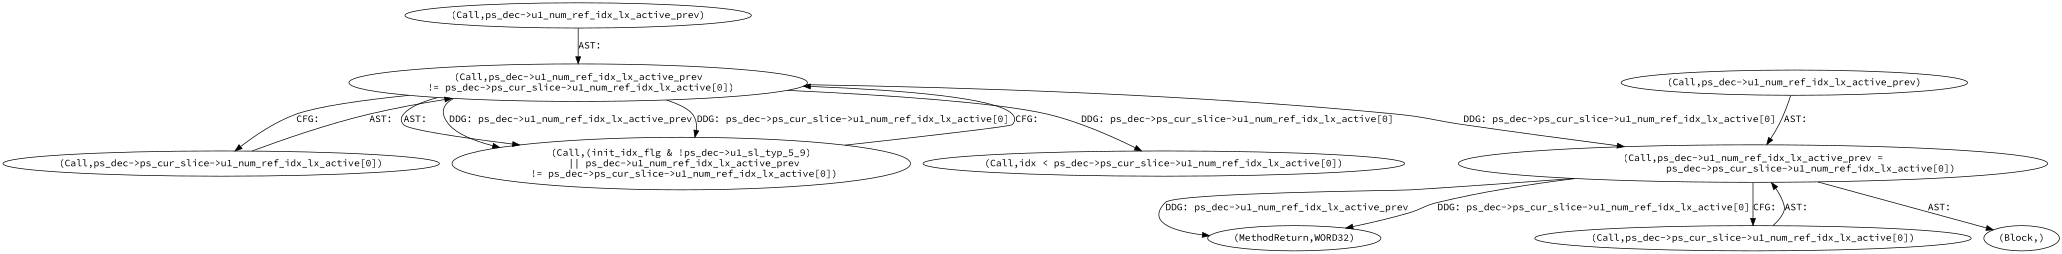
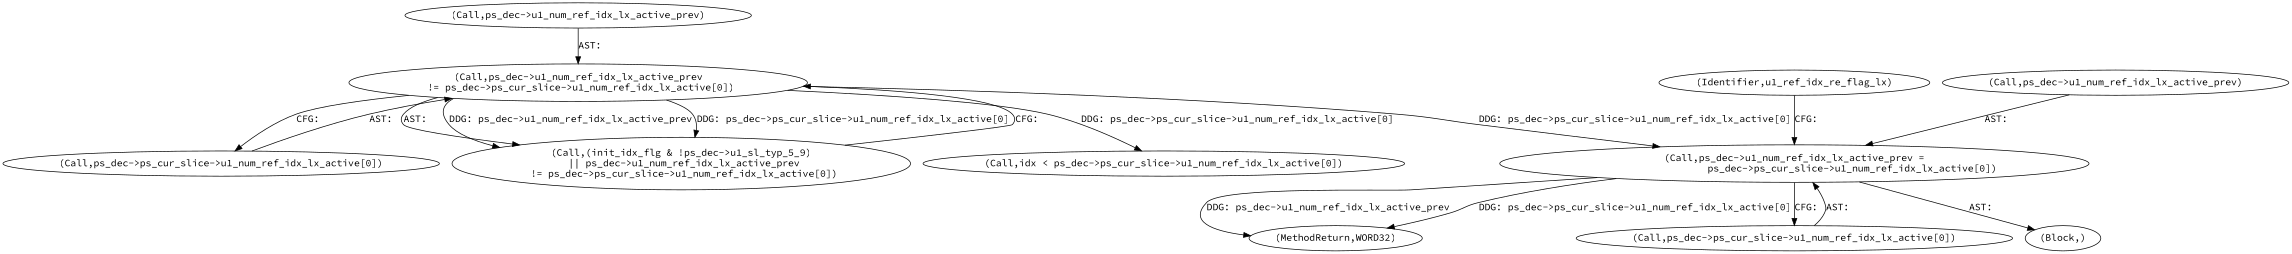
none -> (1794, 83)
